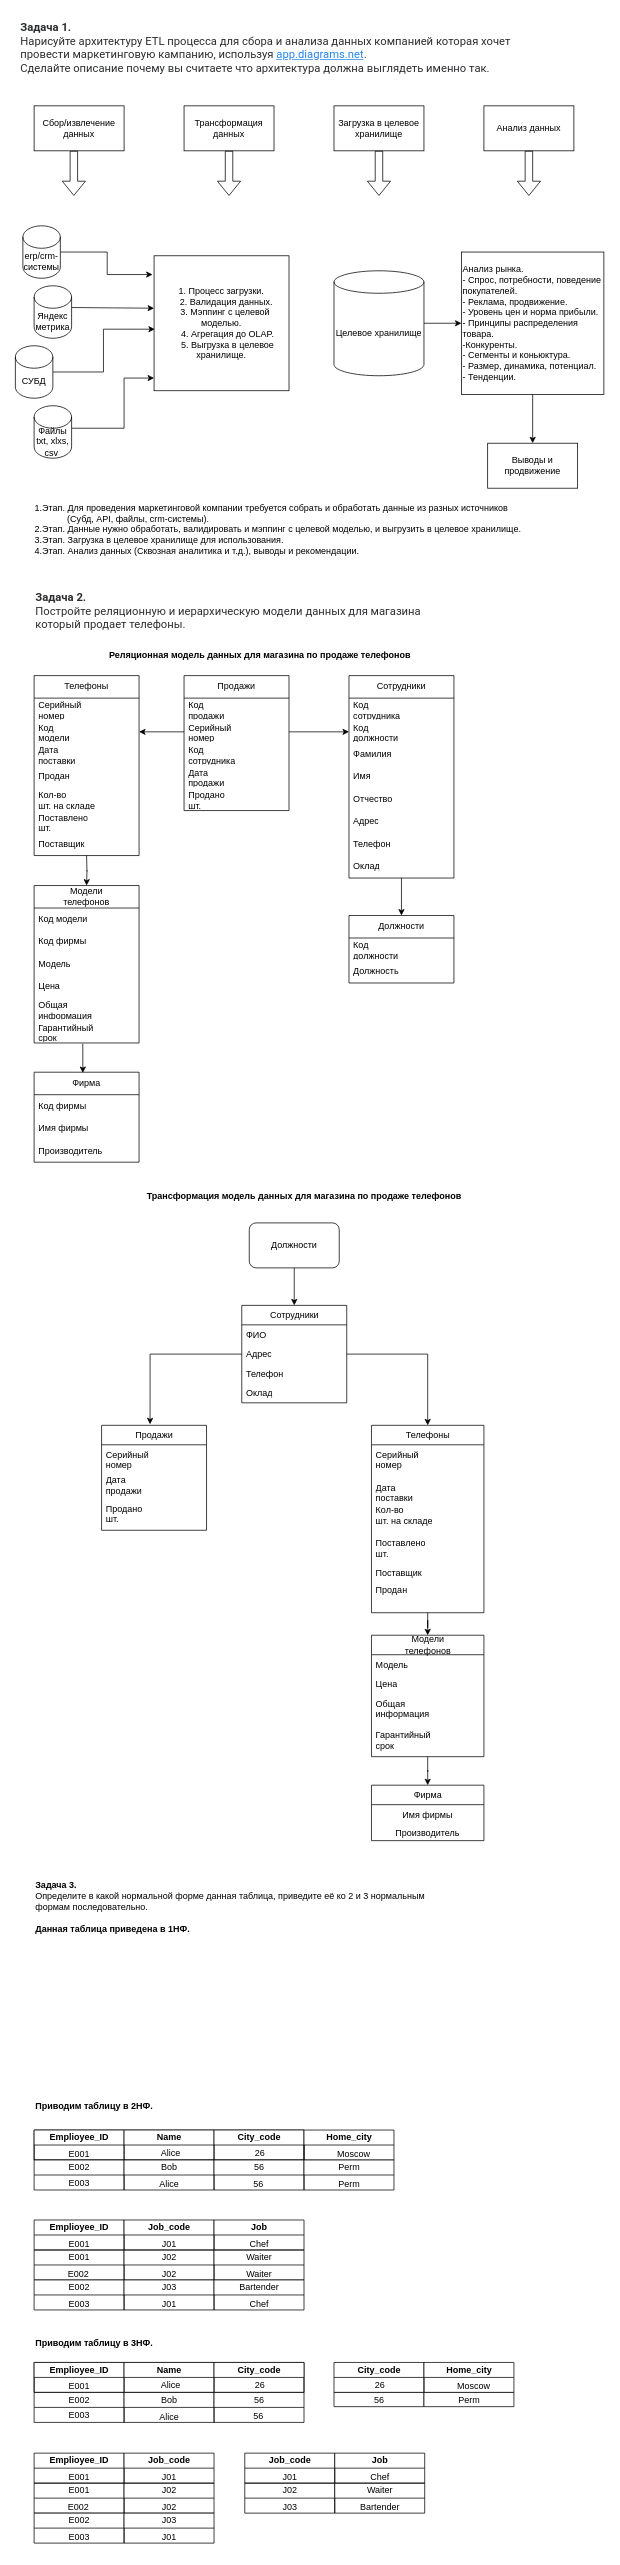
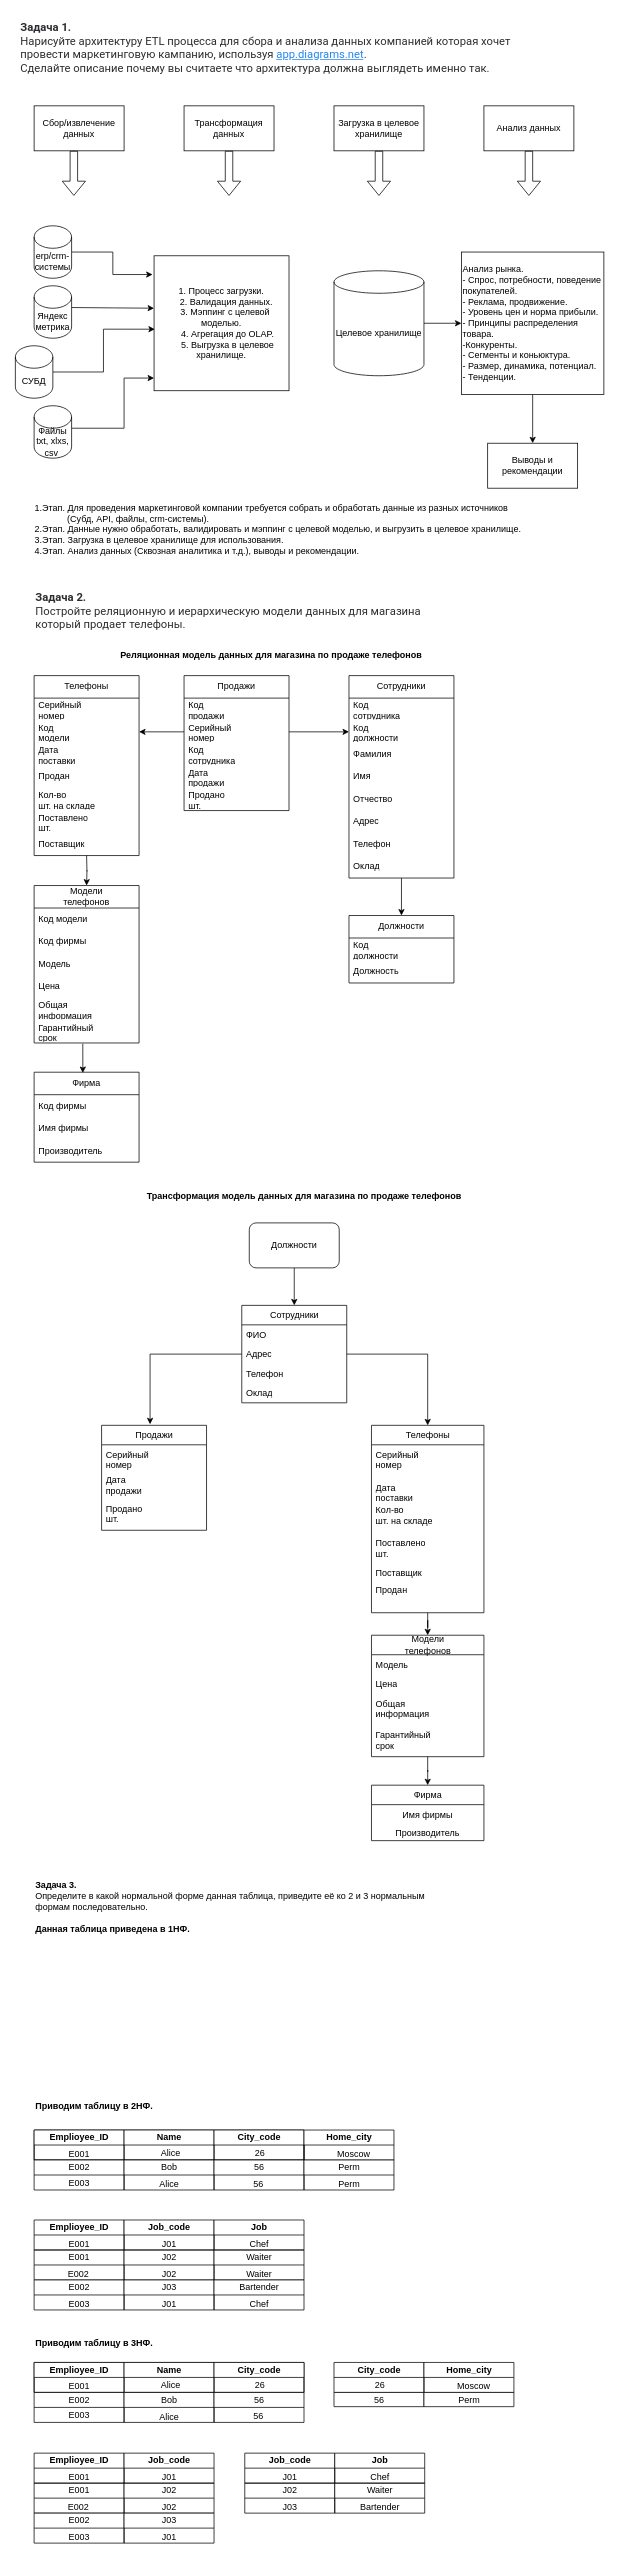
(42, 252) -> (53, 252)
(533, 465) -> (533, 465)
(260, 655) -> (271, 655)
